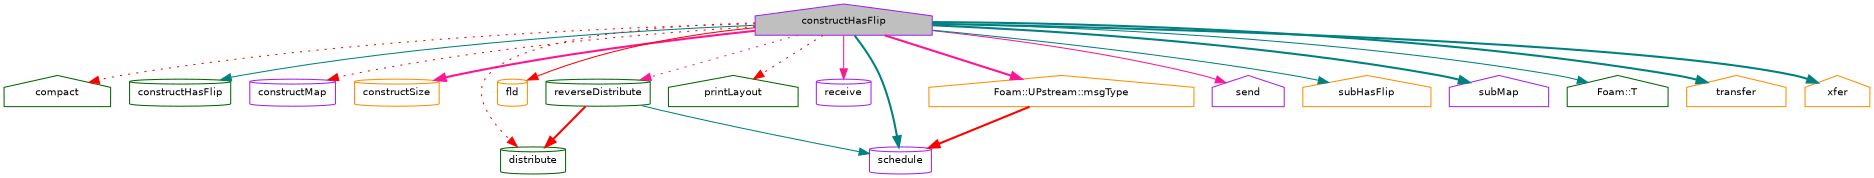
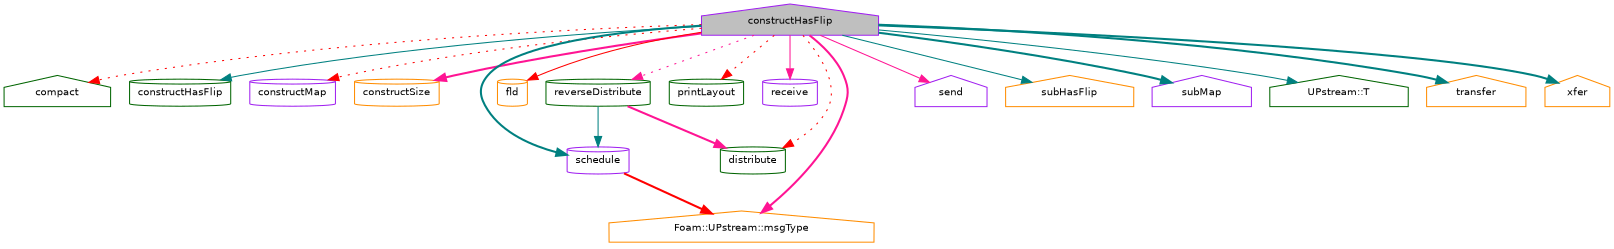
(733, 93) -> (706, 93)
(1618, 93) -> (1339, 93)
(569, 123) -> (672, 125)
(984, 125) -> (663, 191)
